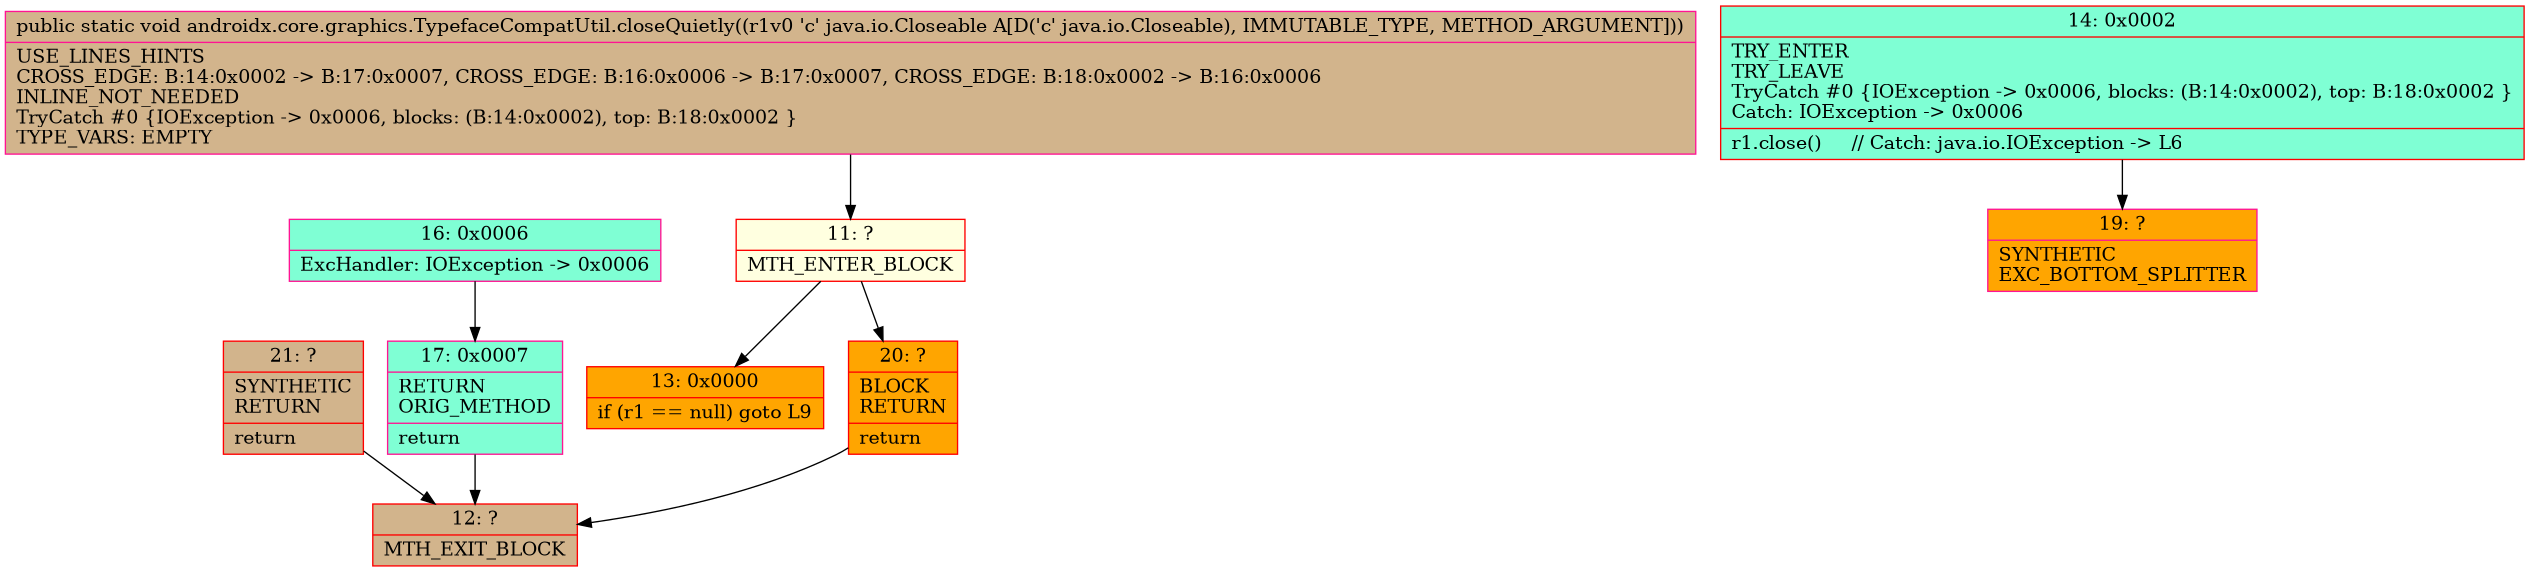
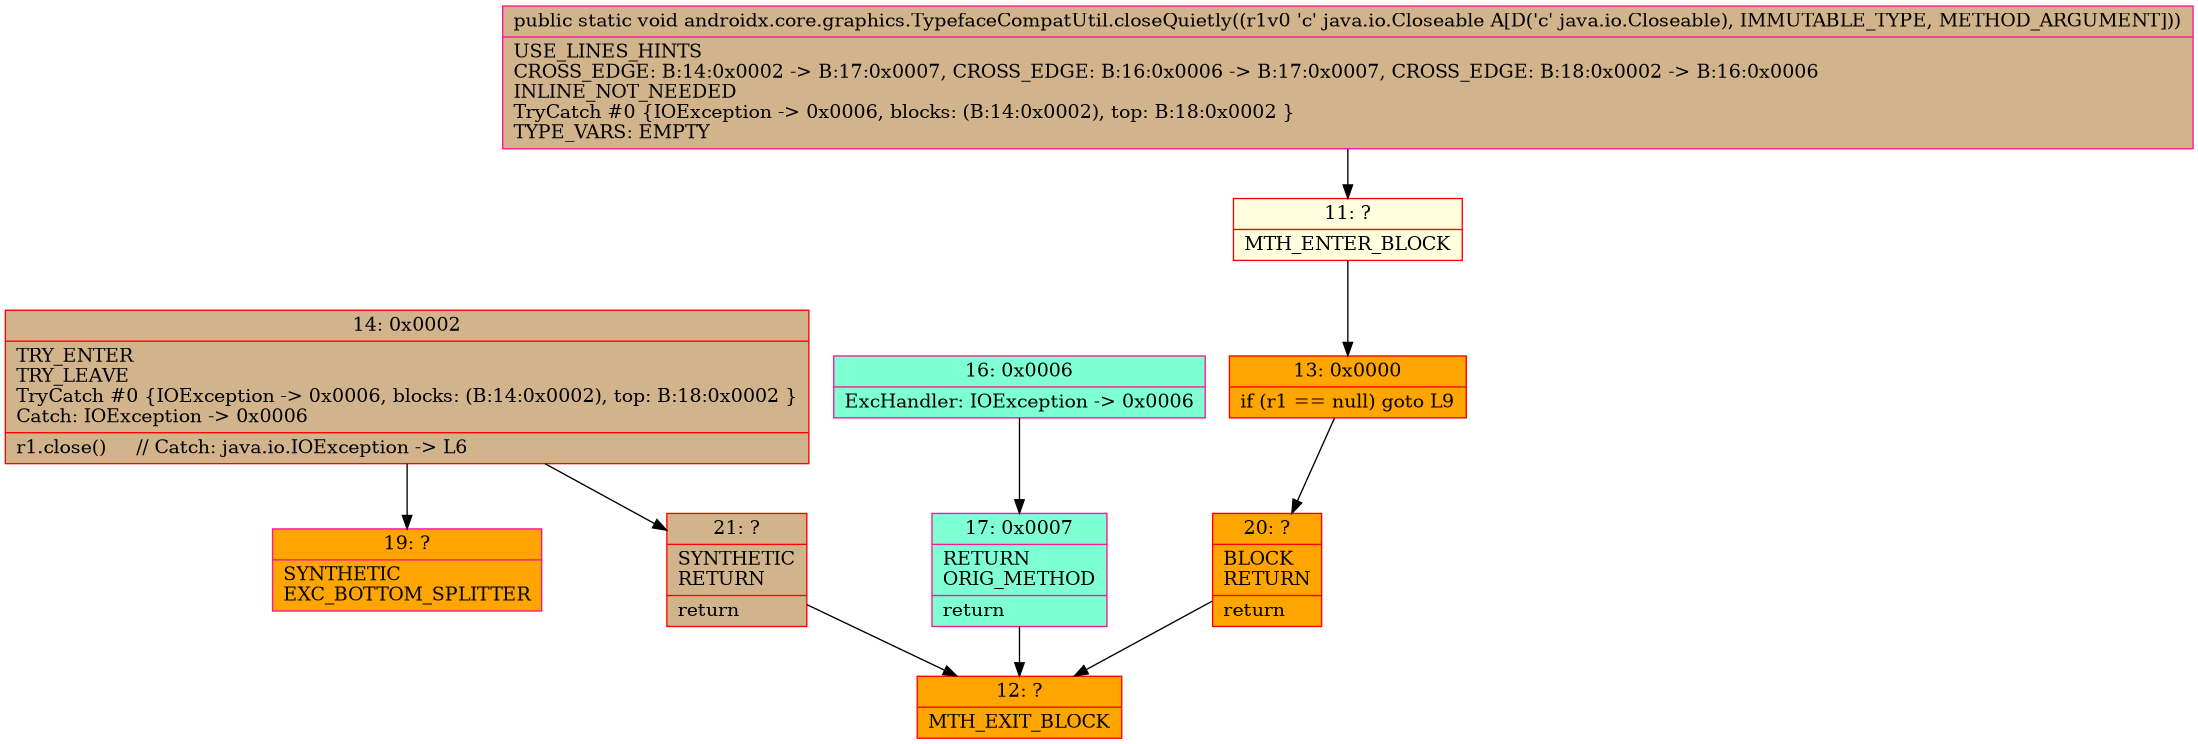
(2122, 83) -> (407, 387)
(870, 305) -> (1316, 459)
none -> (600, 494)
(475, 535) -> (1019, 707)
